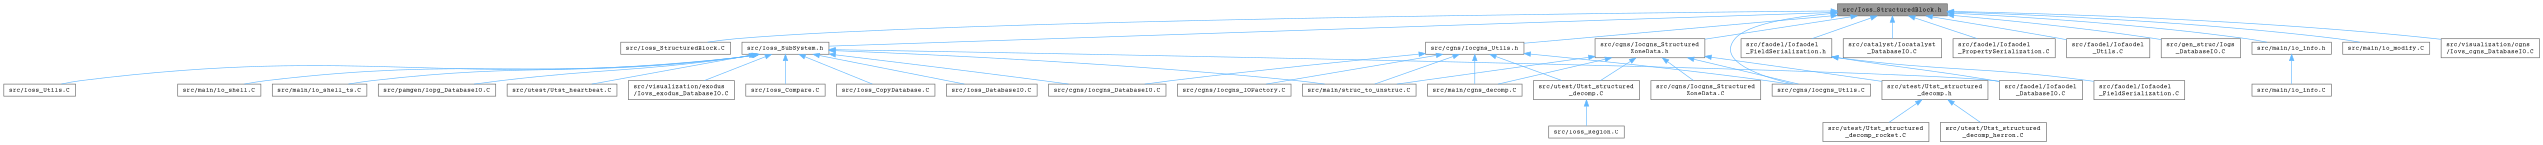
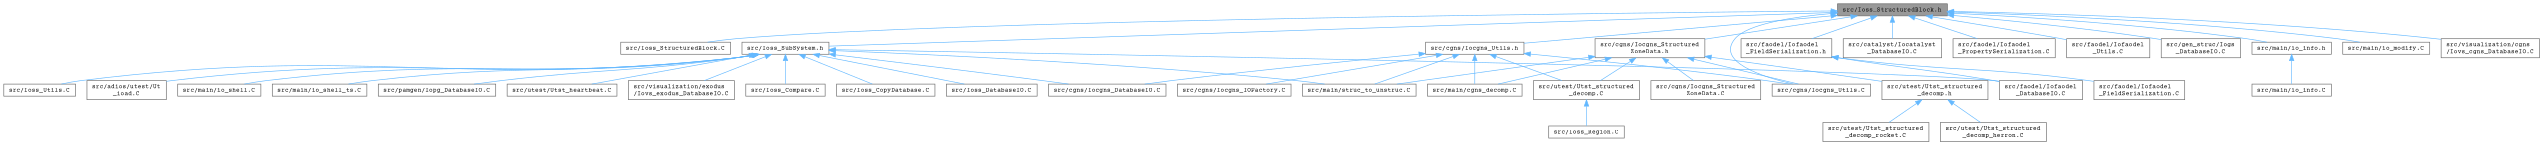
none -> (127, 90)
